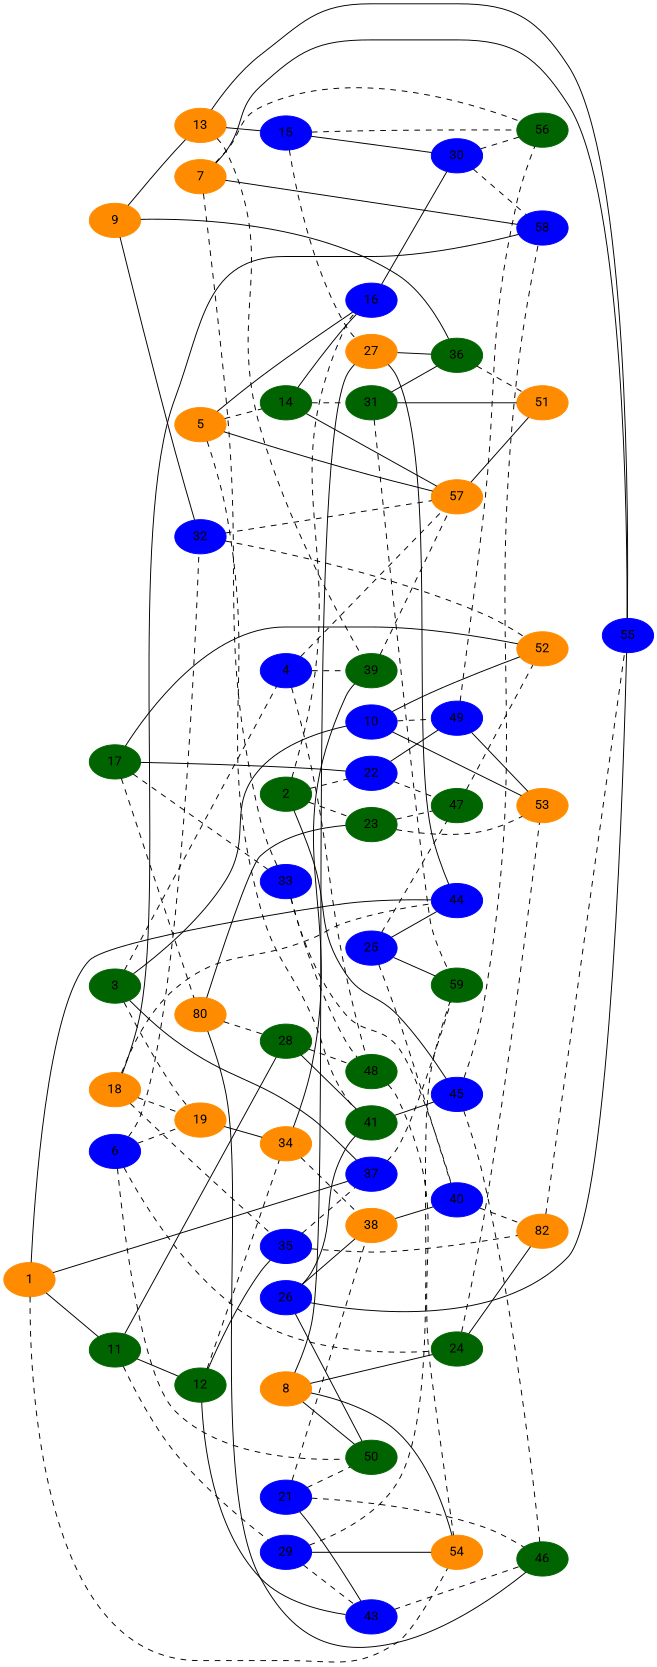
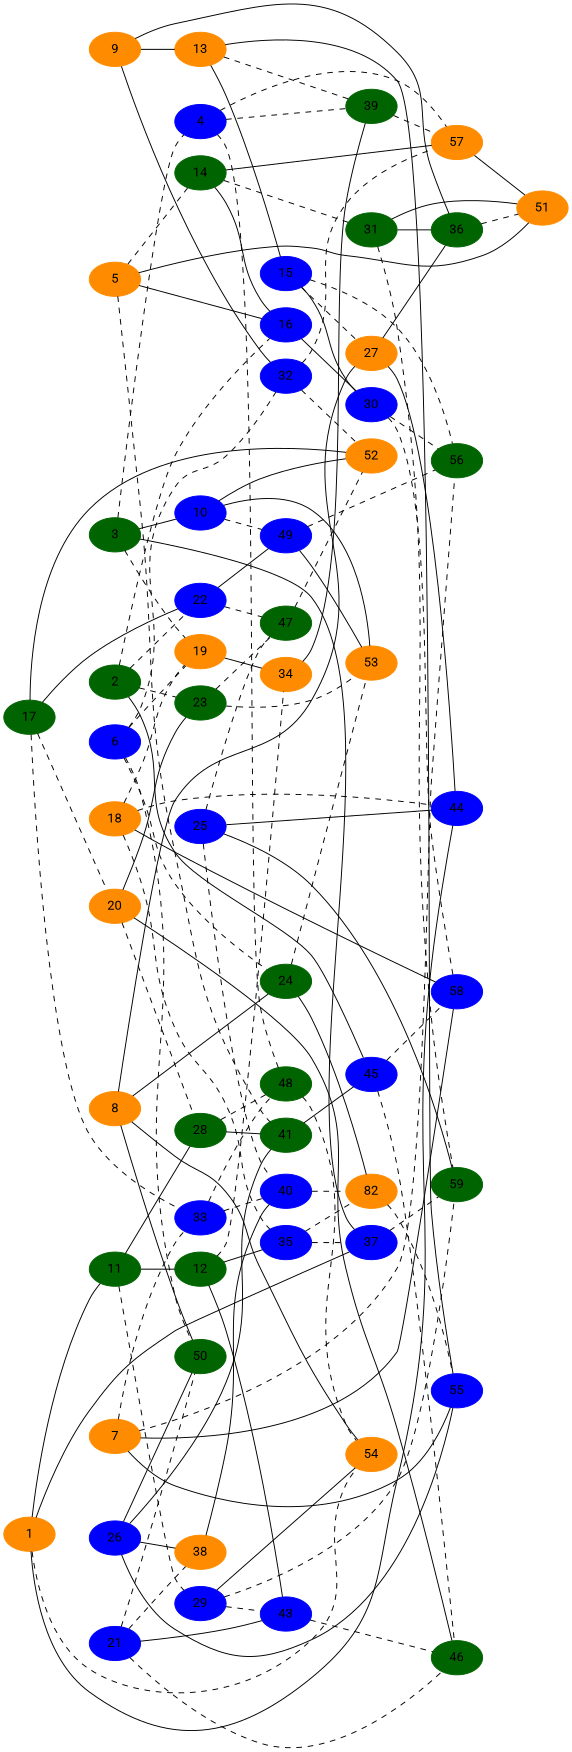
(323, 462) -> (348, 256)
(200, 1015) -> (115, 906)
(326, 1182) -> none
